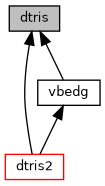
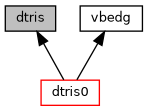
(55, 62) -> none
(34, 167) -> (70, 93)
